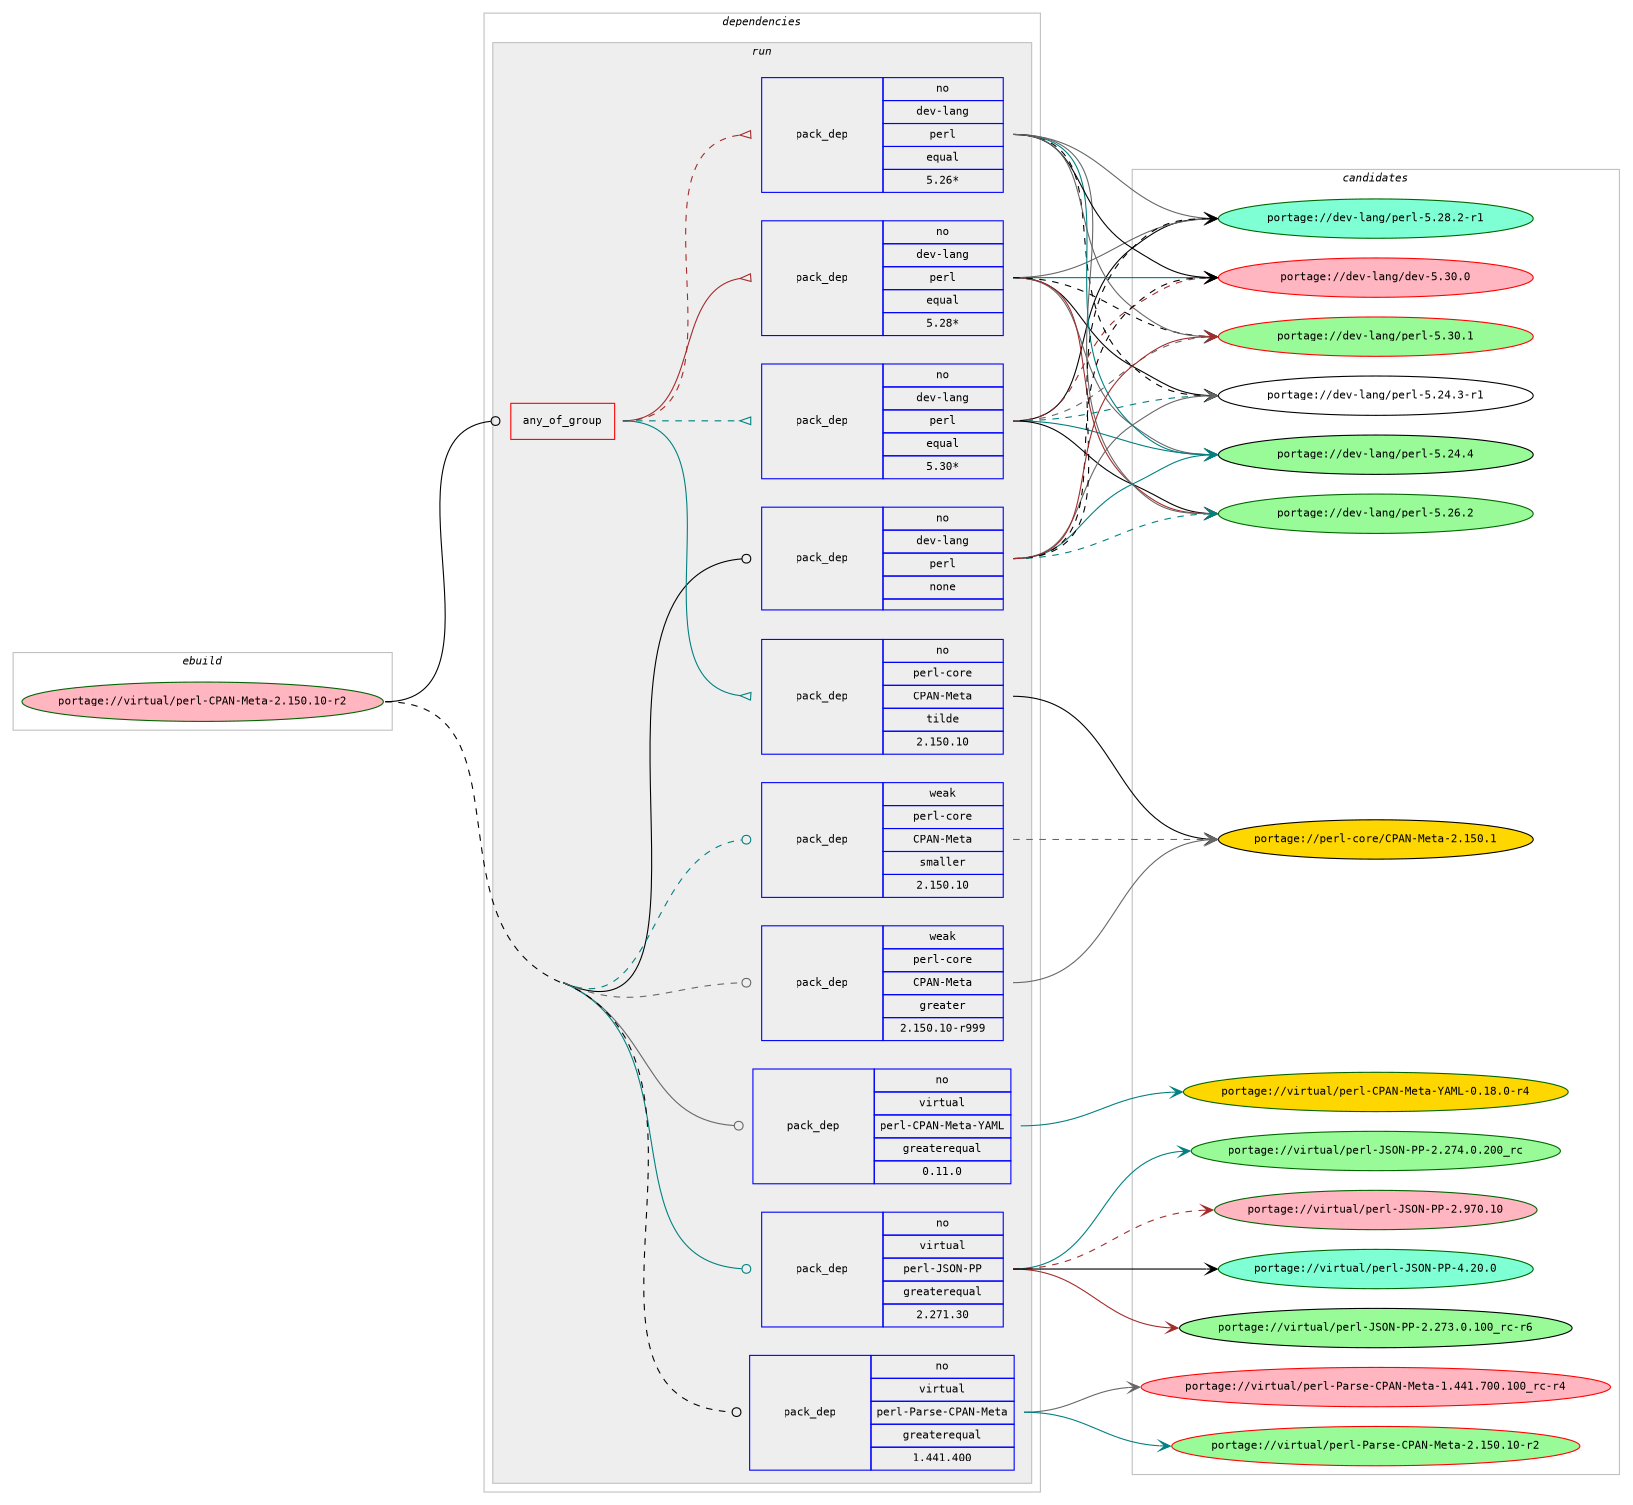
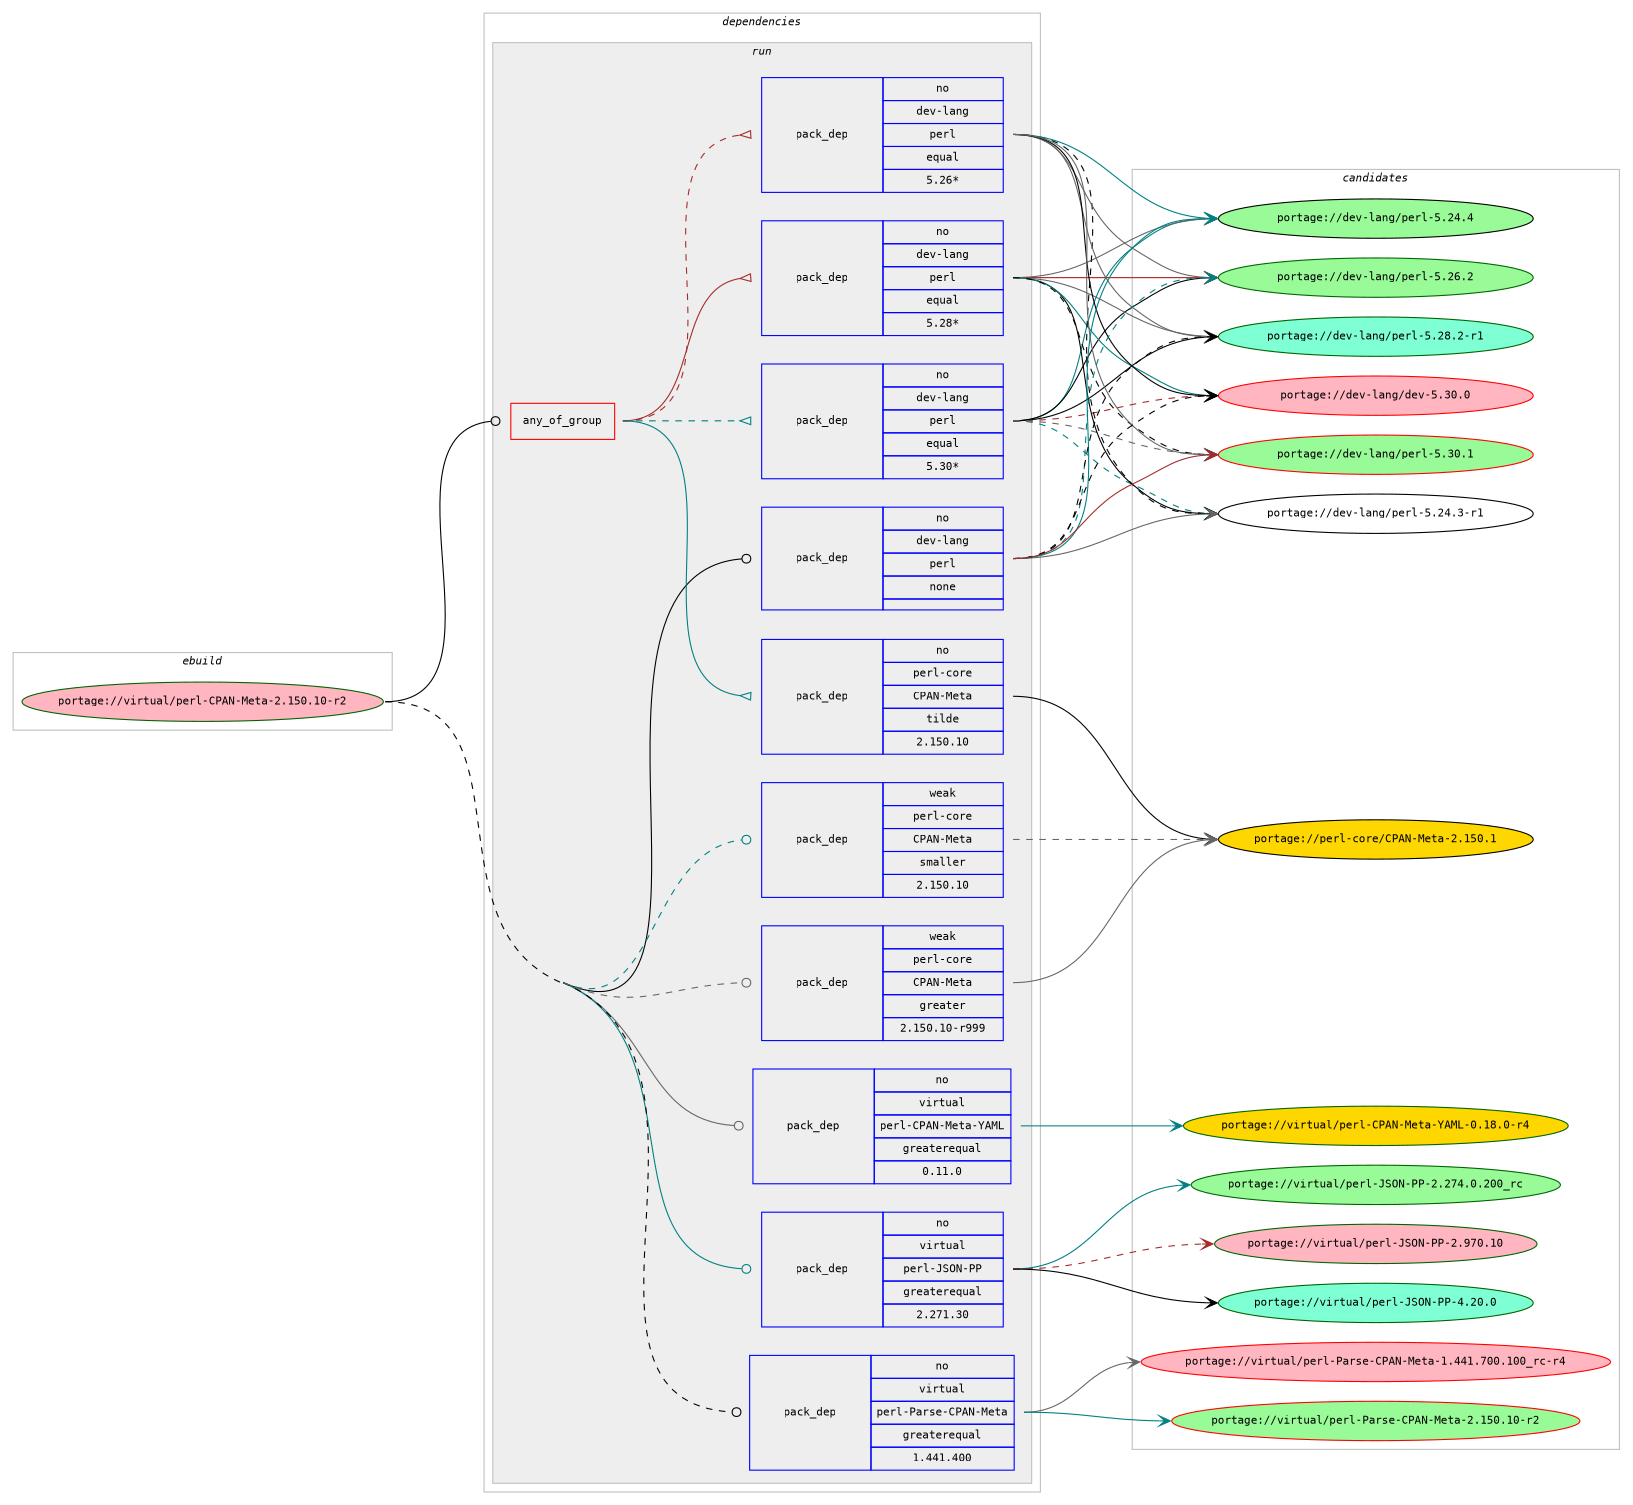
(1376, 1328) -> none
